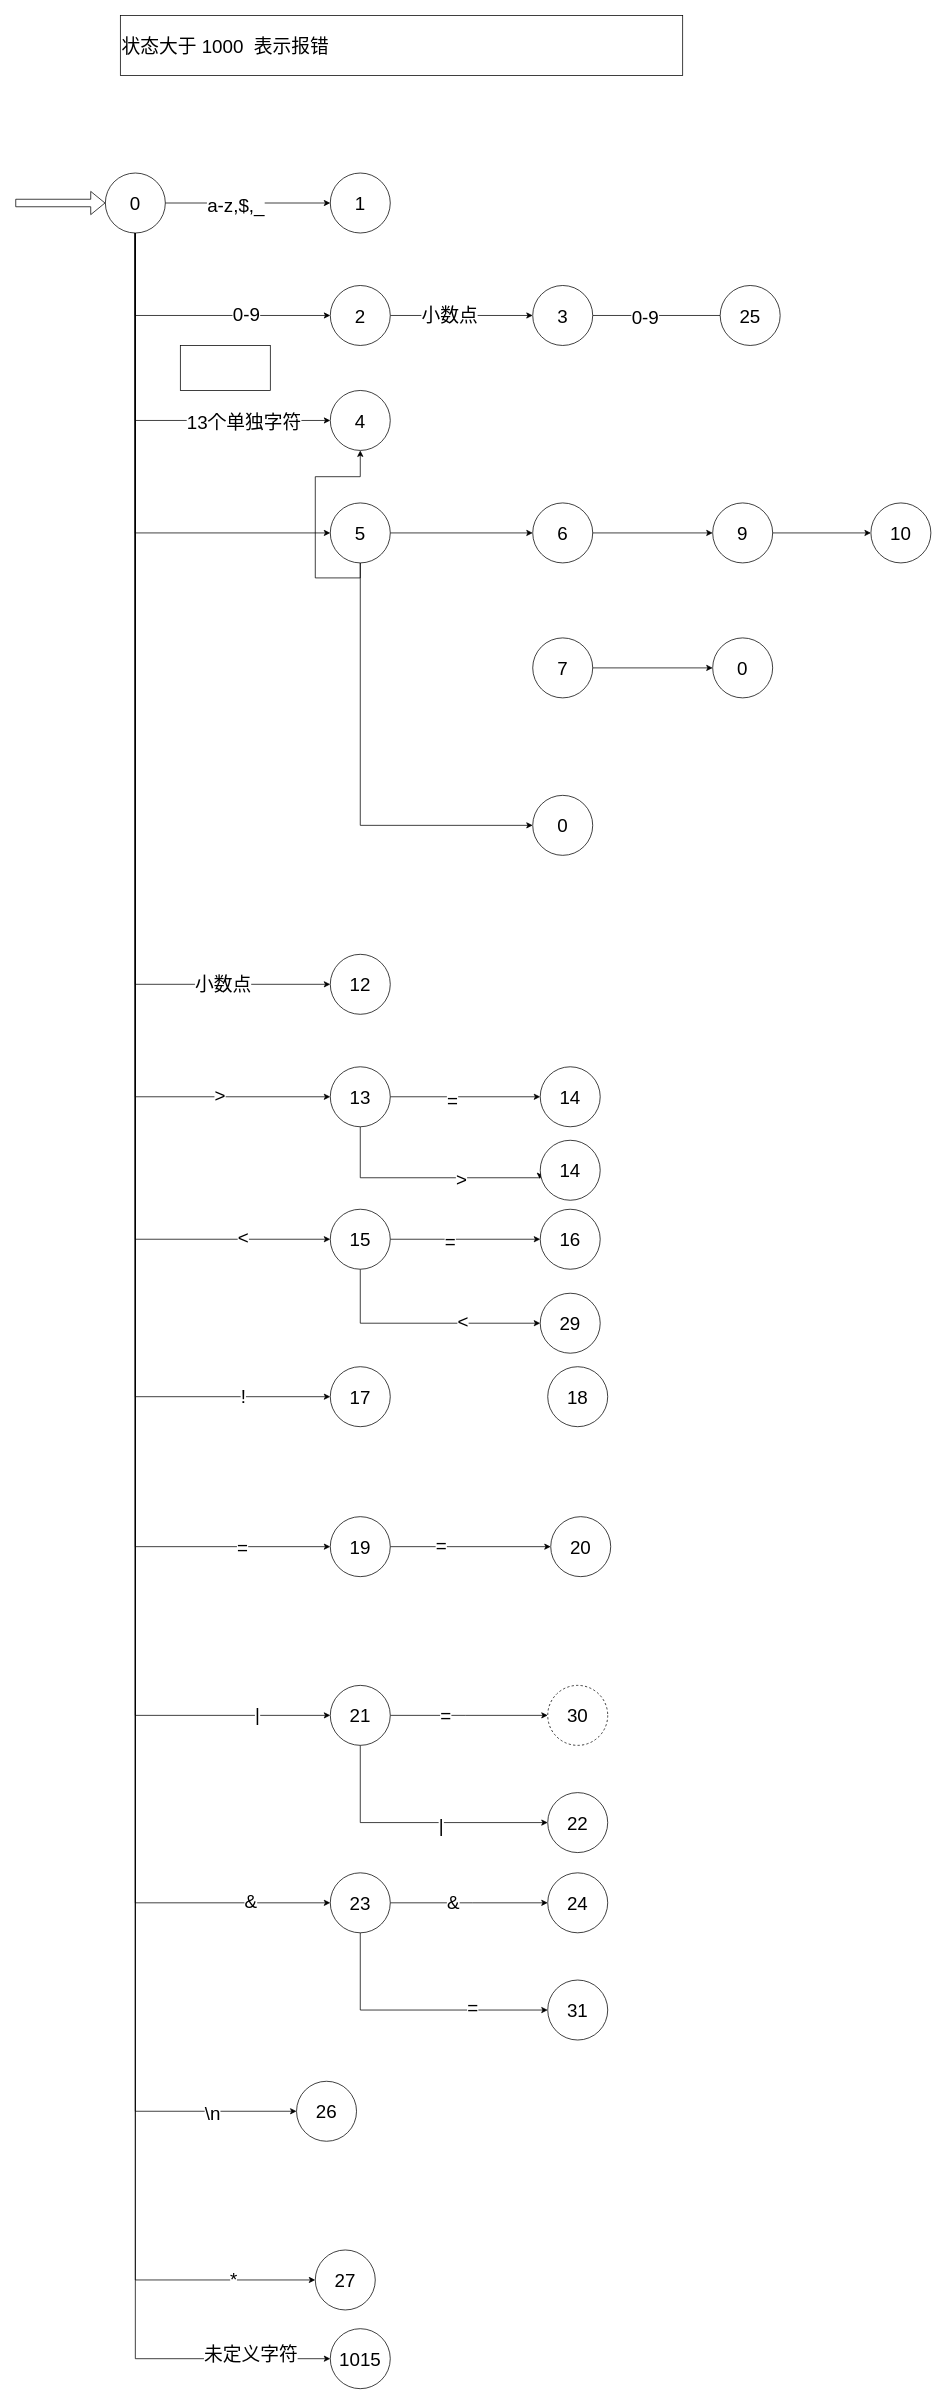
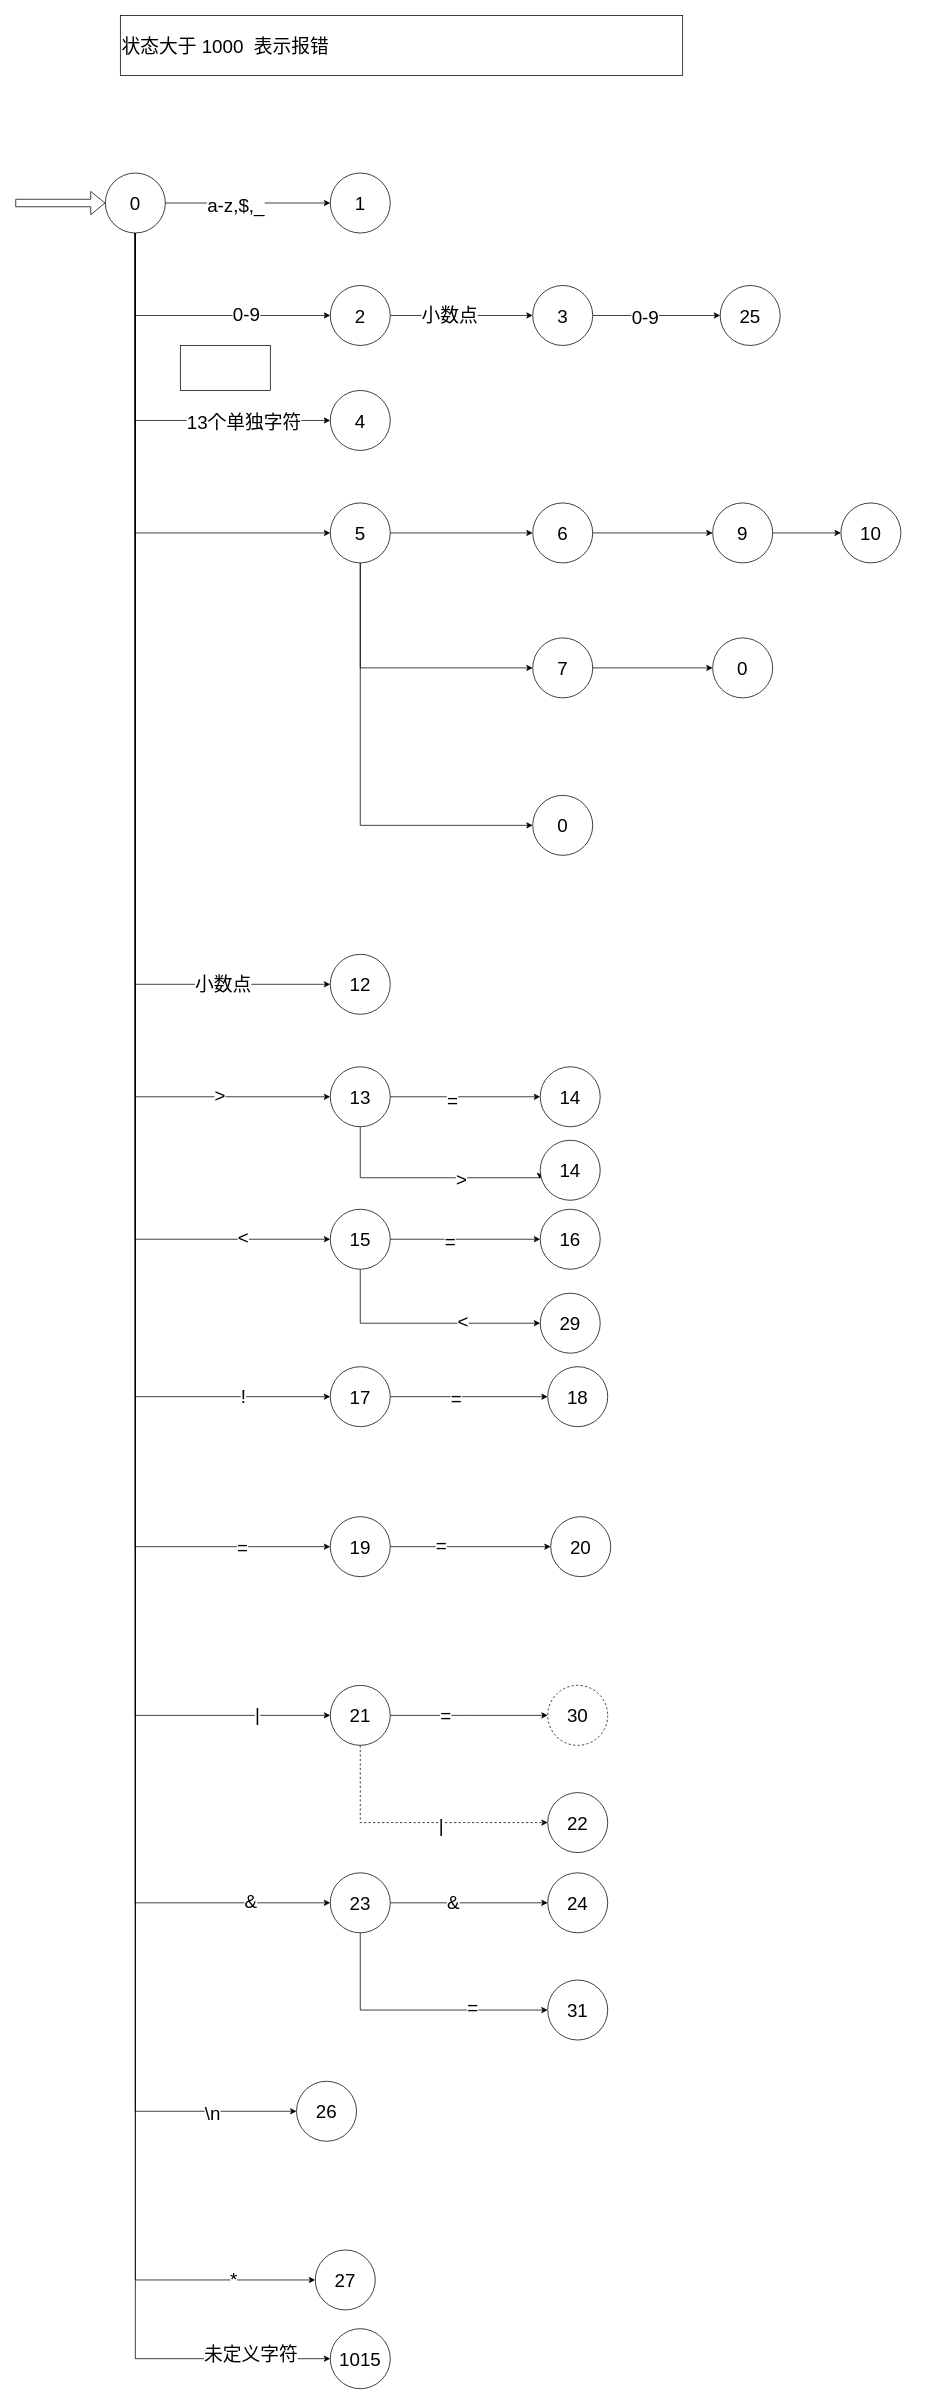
(715, 315) -> (714, 315)
(315, 496) -> (526, 668)
(901, 533) -> (871, 533)
none -> (467, 1397)
(412, 1823) -> (412, 1823)
